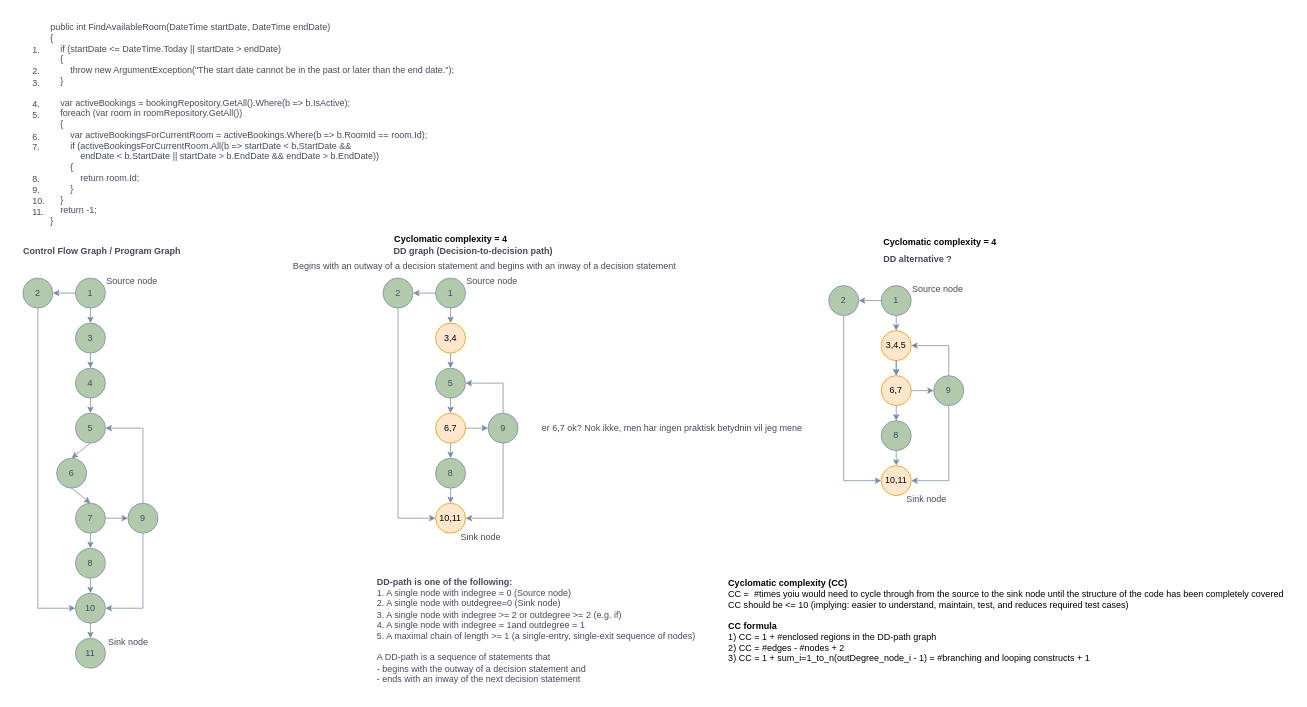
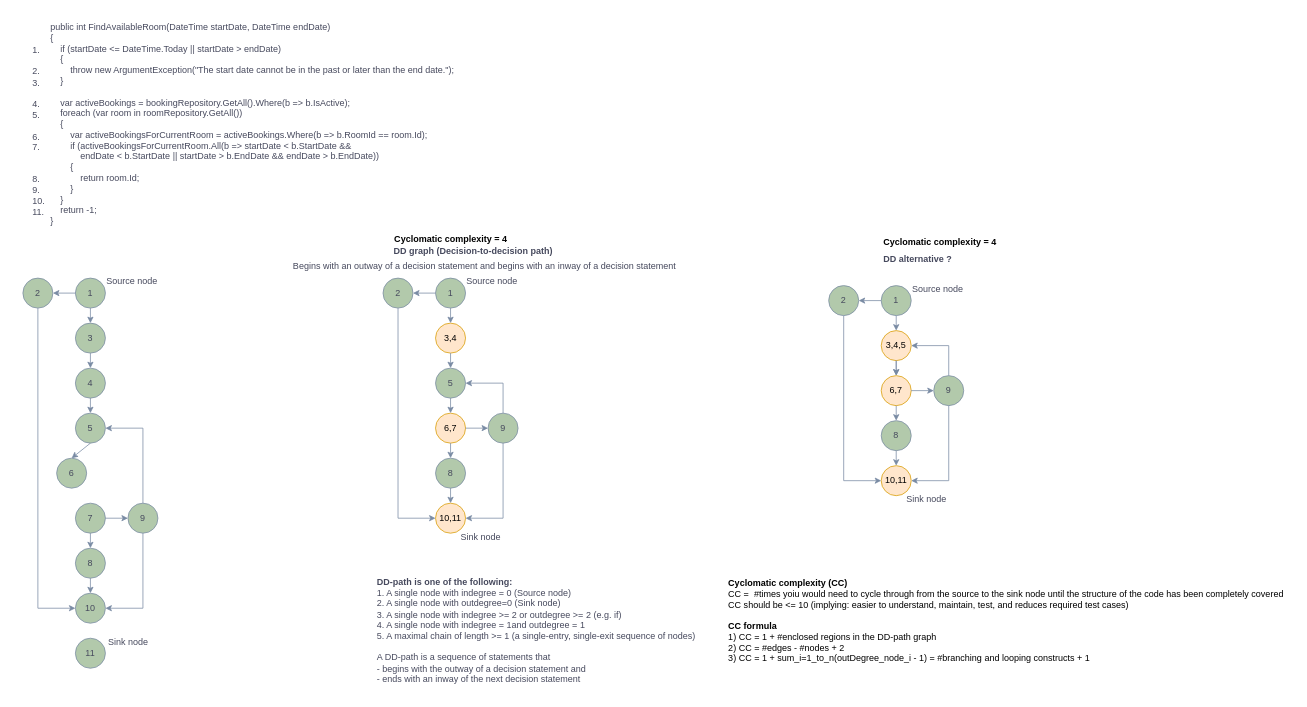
(102, 252) -> none
(672, 428) -> none
(79, 494) -> none
(90, 628) -> none
